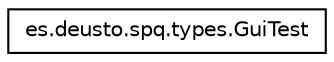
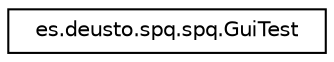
(167, 31) -> (167, 31)
